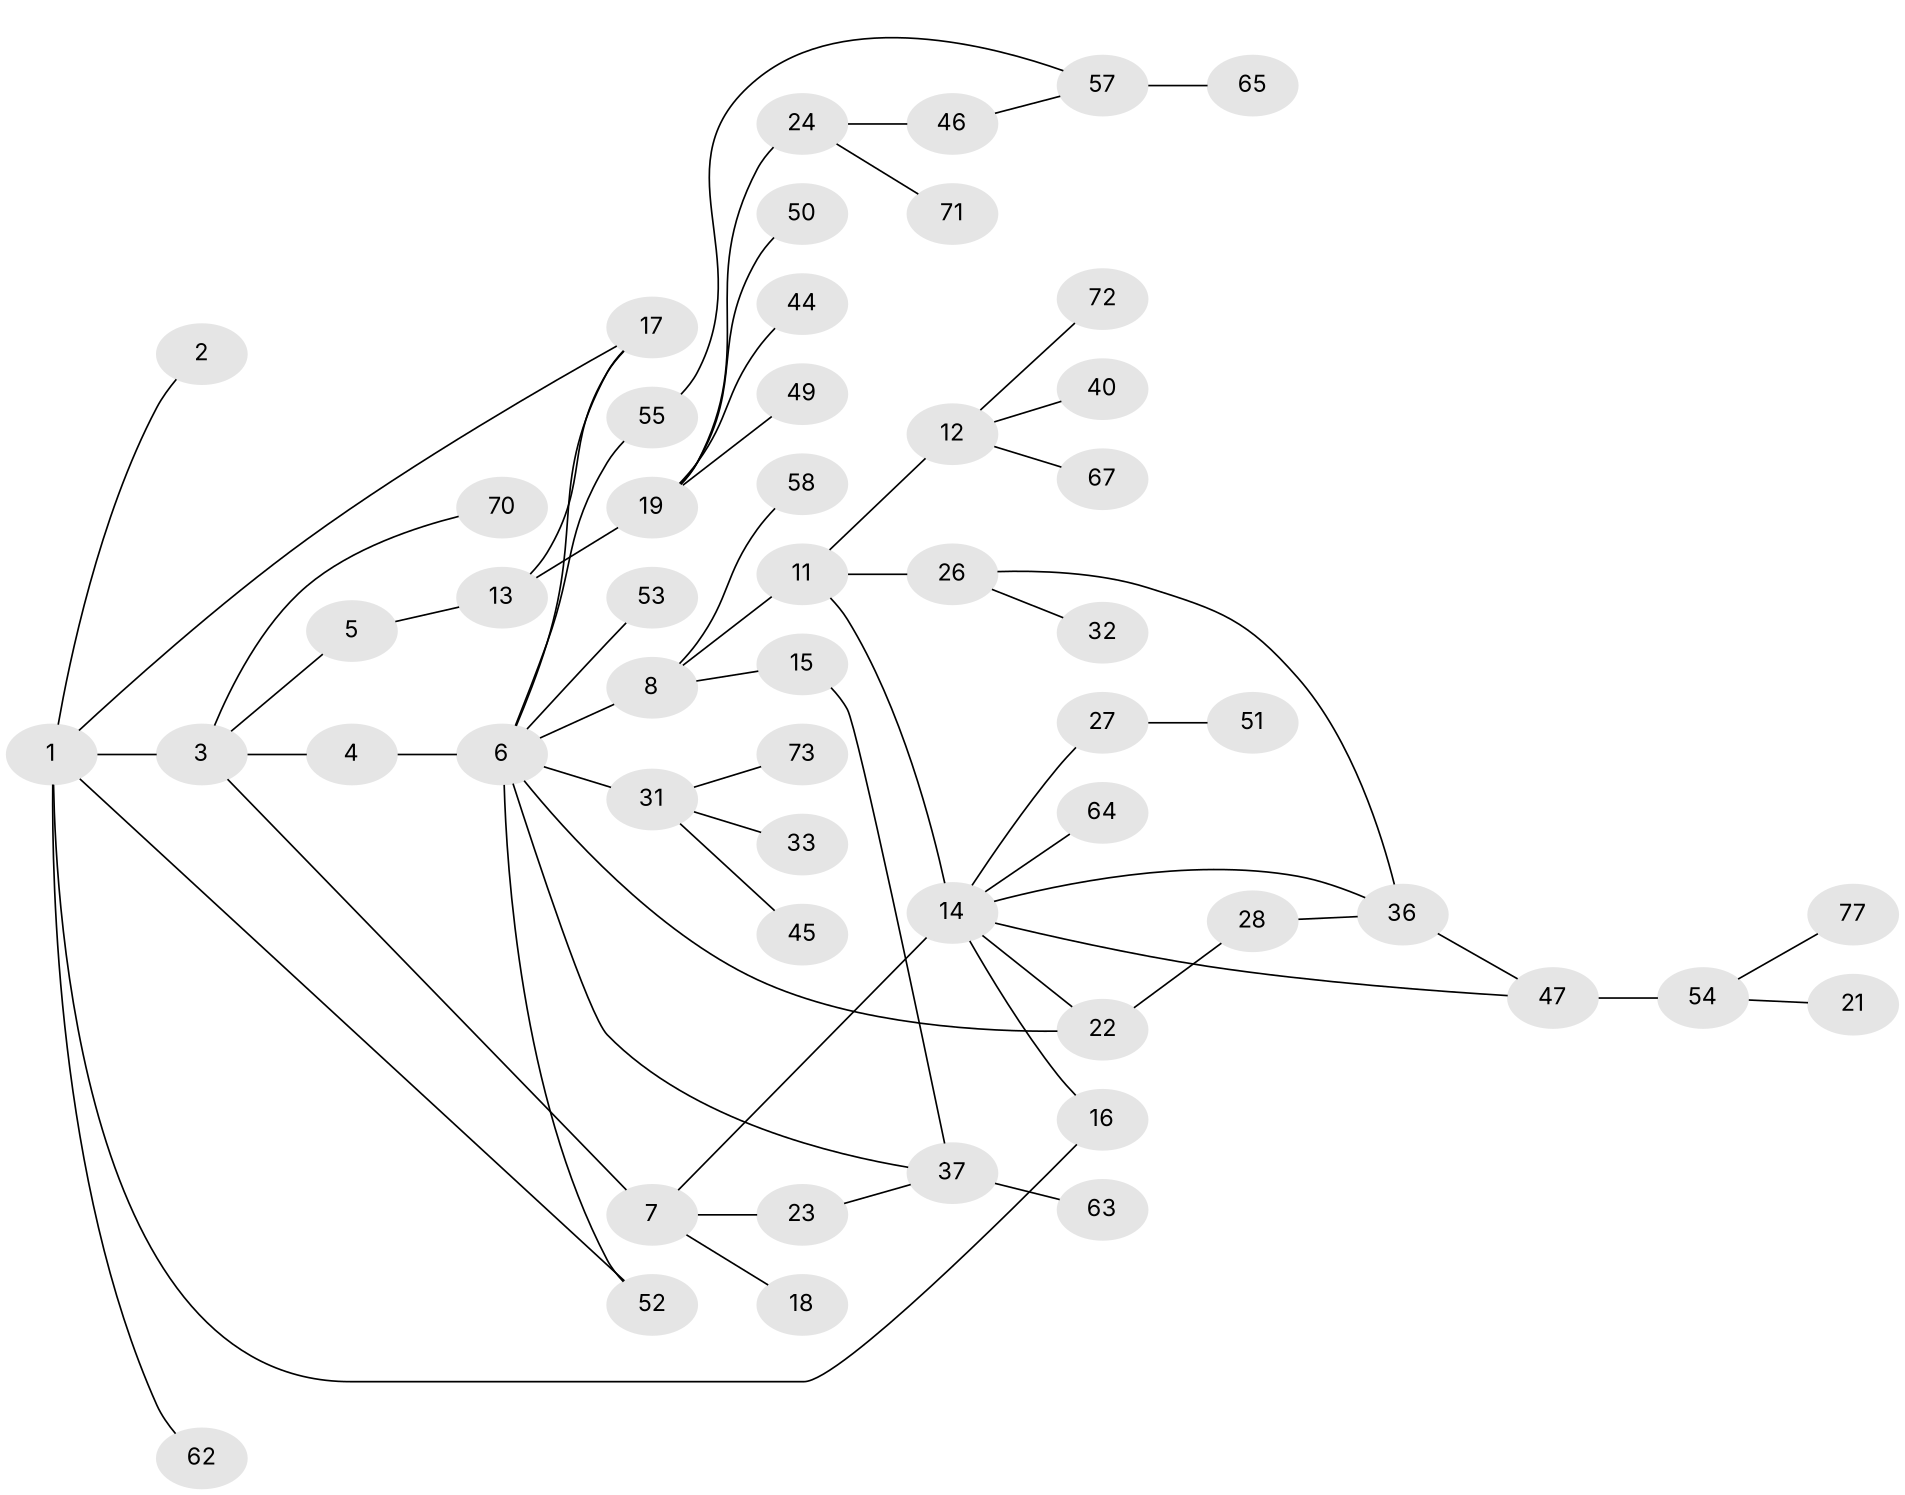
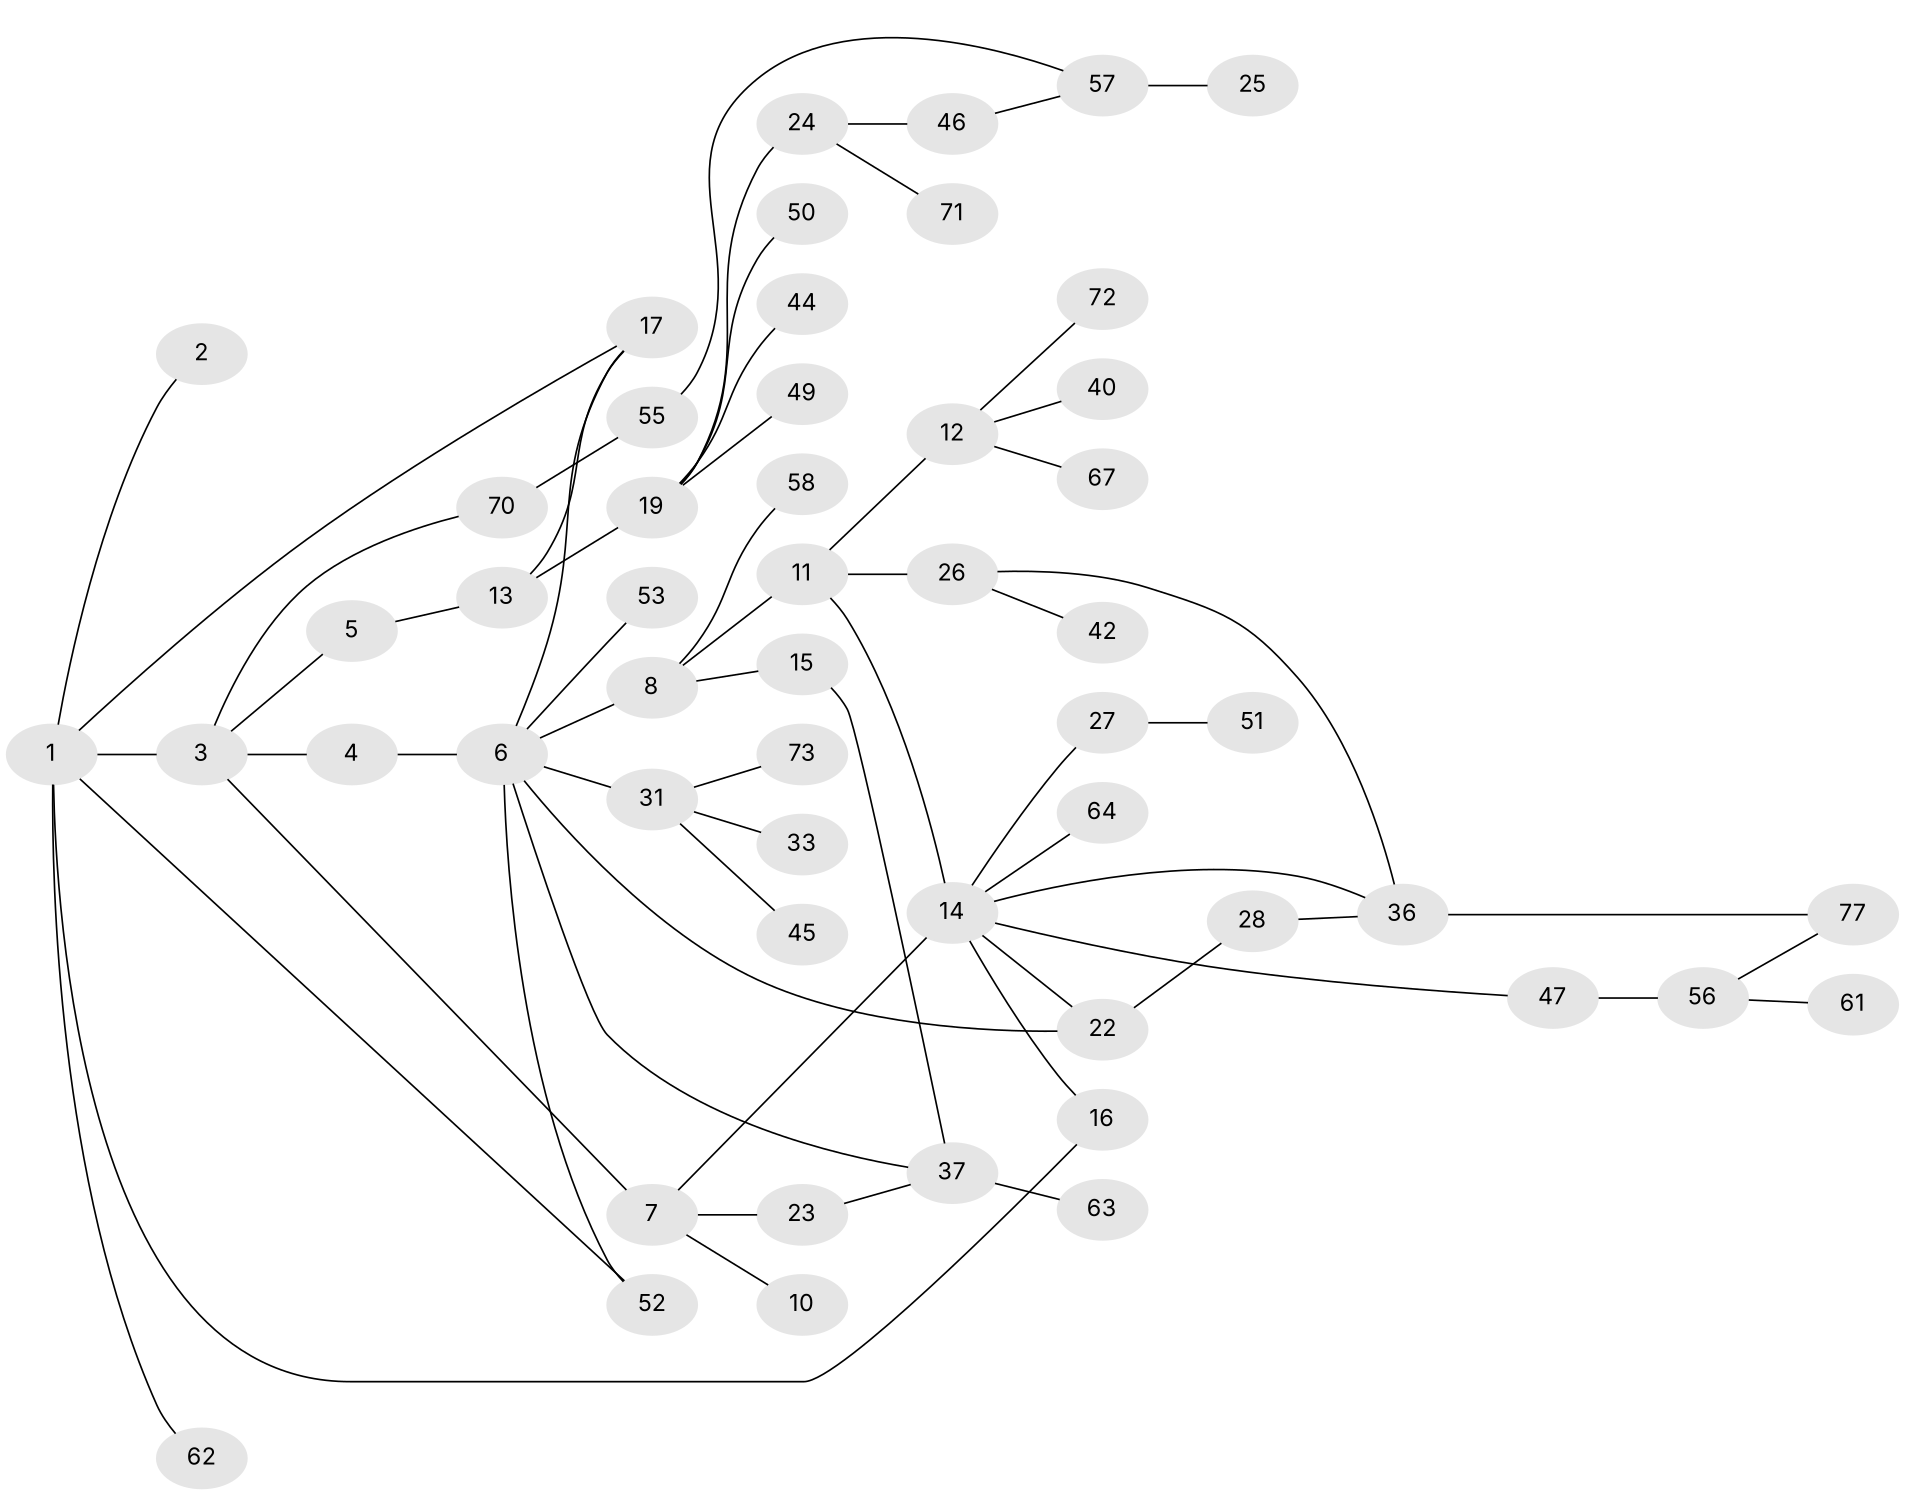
(1253, 86) -> (1253, 86)
(577, 528) -> (589, 455)
(1103, 633) -> (1103, 633)
(1478, 956) -> (1628, 915)
(1703, 998) -> (1703, 998)
(1853, 1005) -> (1853, 1005)
(802, 1305) -> (802, 1305)
